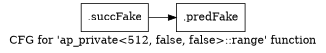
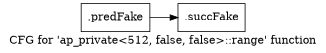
(158, 18) -> (160, 18)
